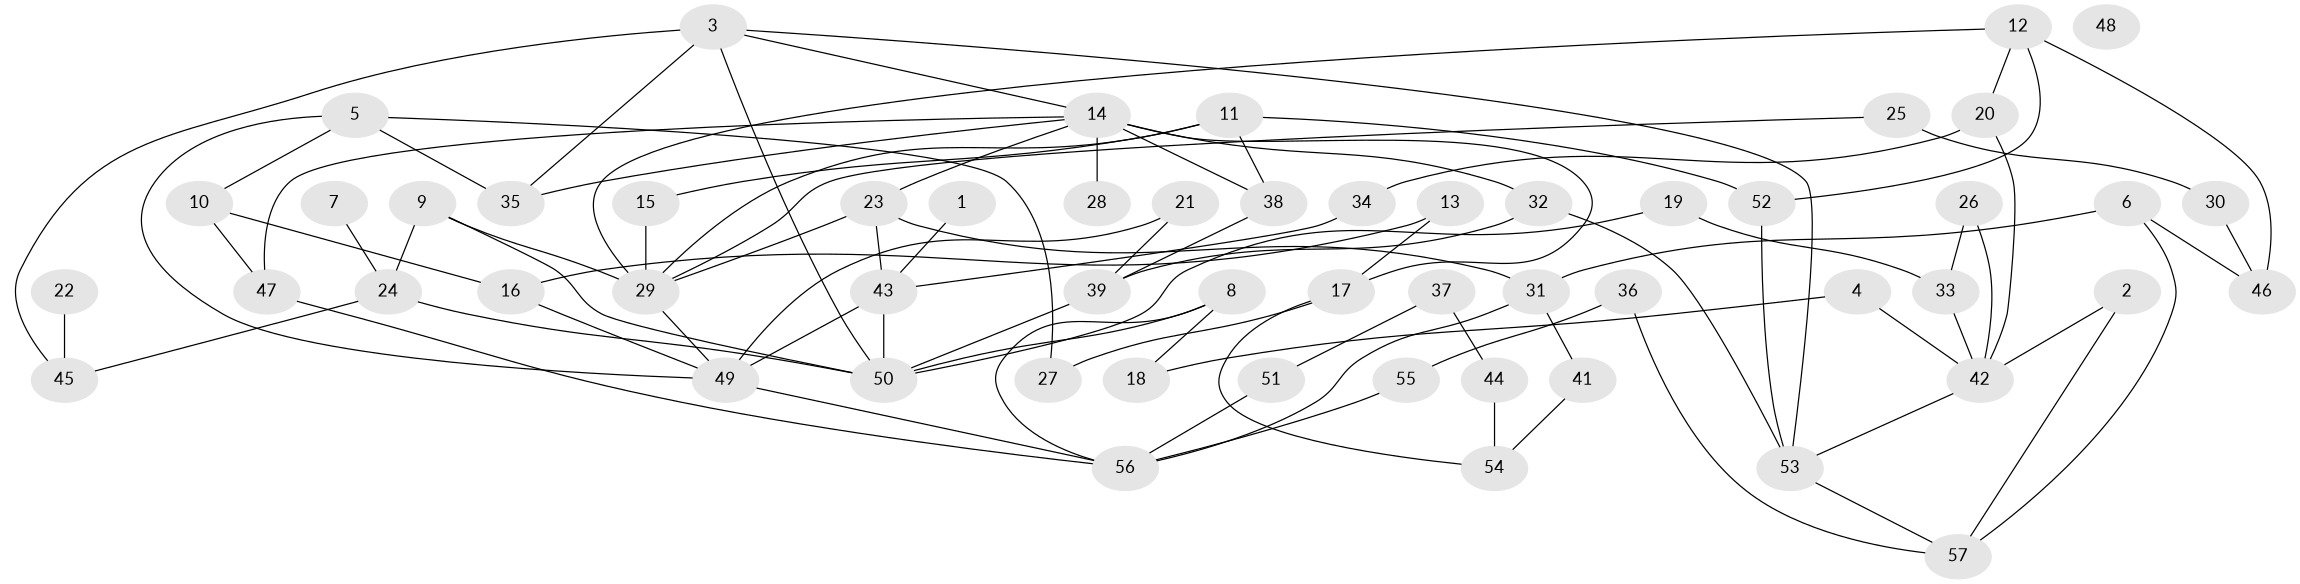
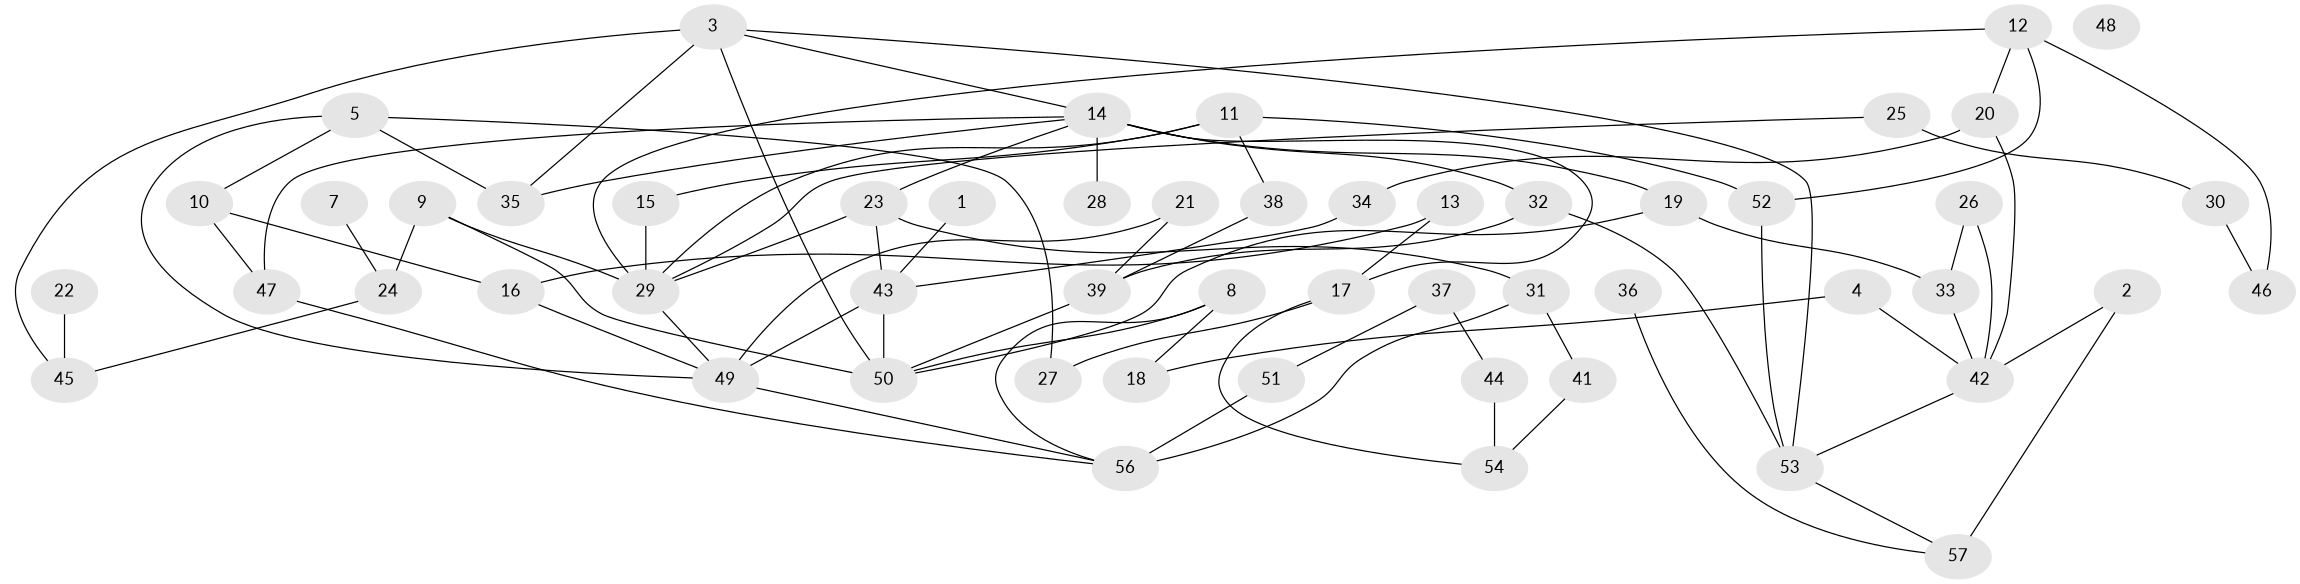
(1185, 159) -> (1414, 154)
(2127, 204) -> none
(656, 342) -> none
(1406, 380) -> none
